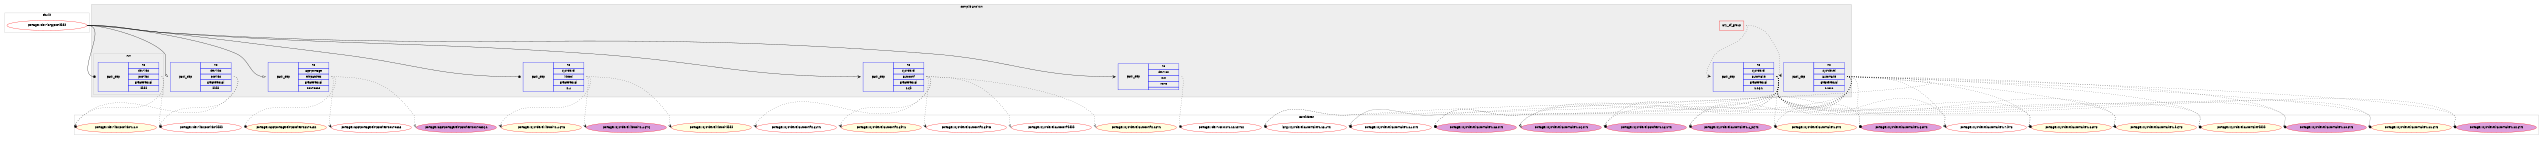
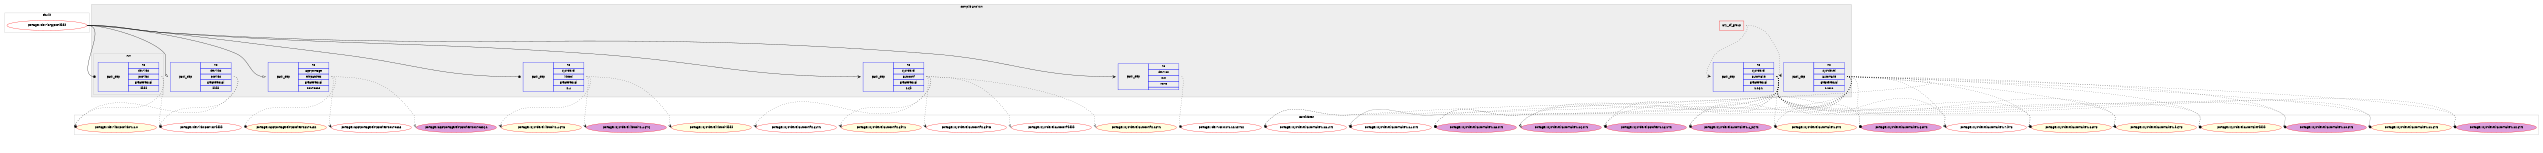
(201, 128) -> (201, 128)
(1306, 128) -> (1306, 128)
